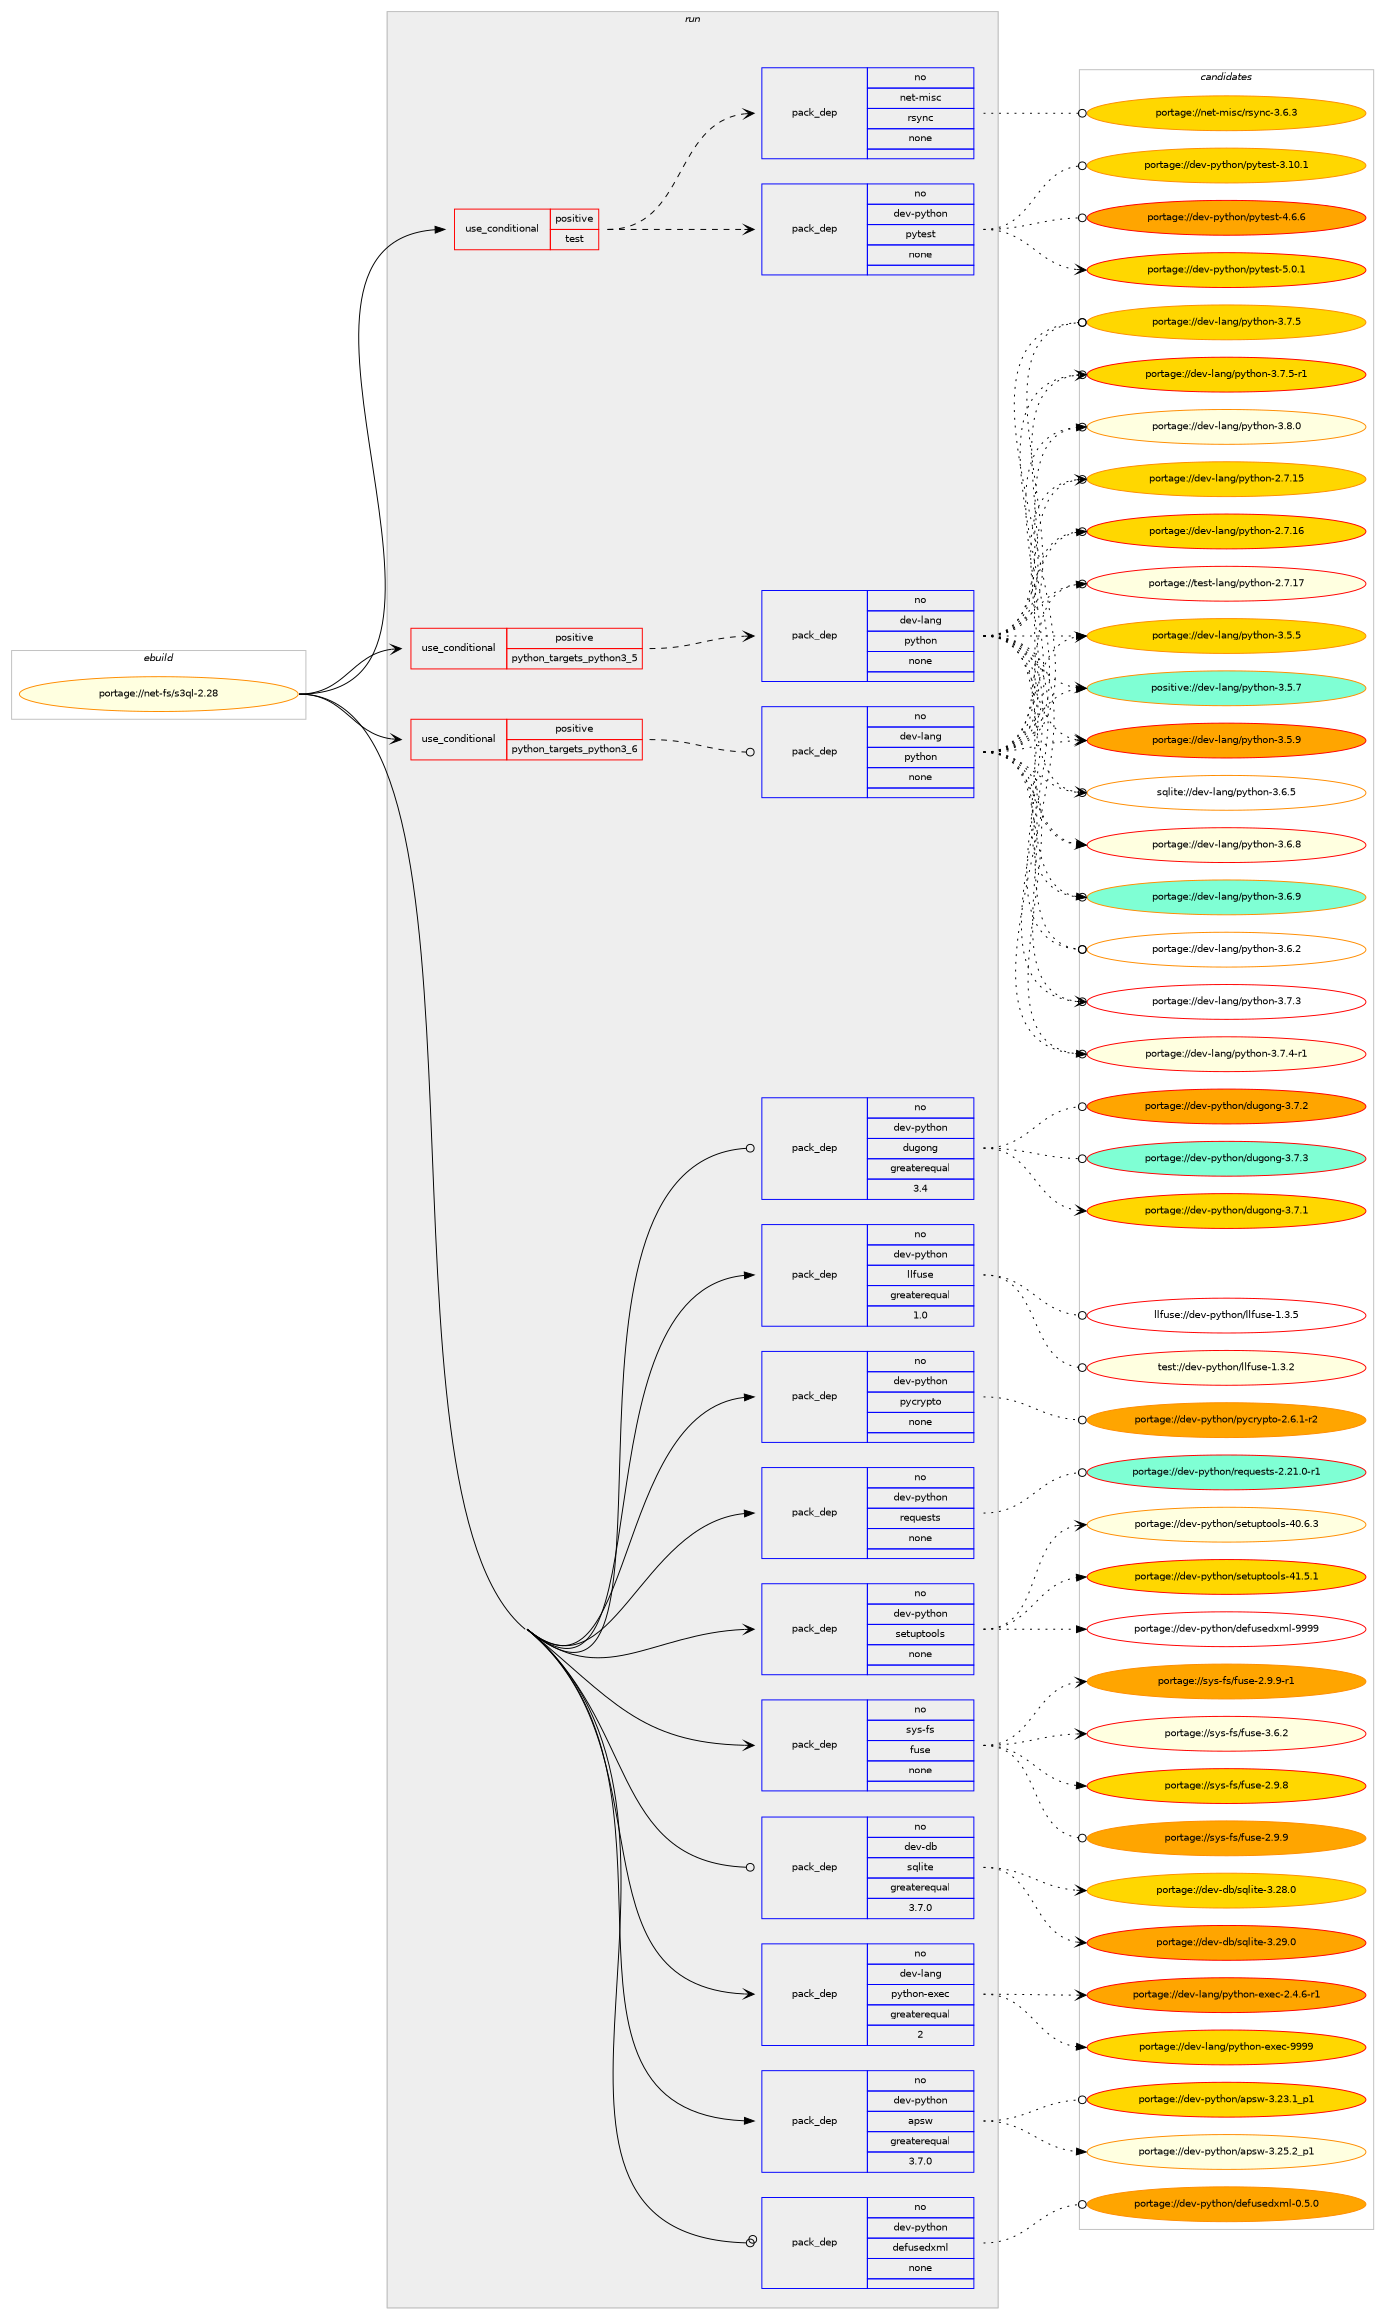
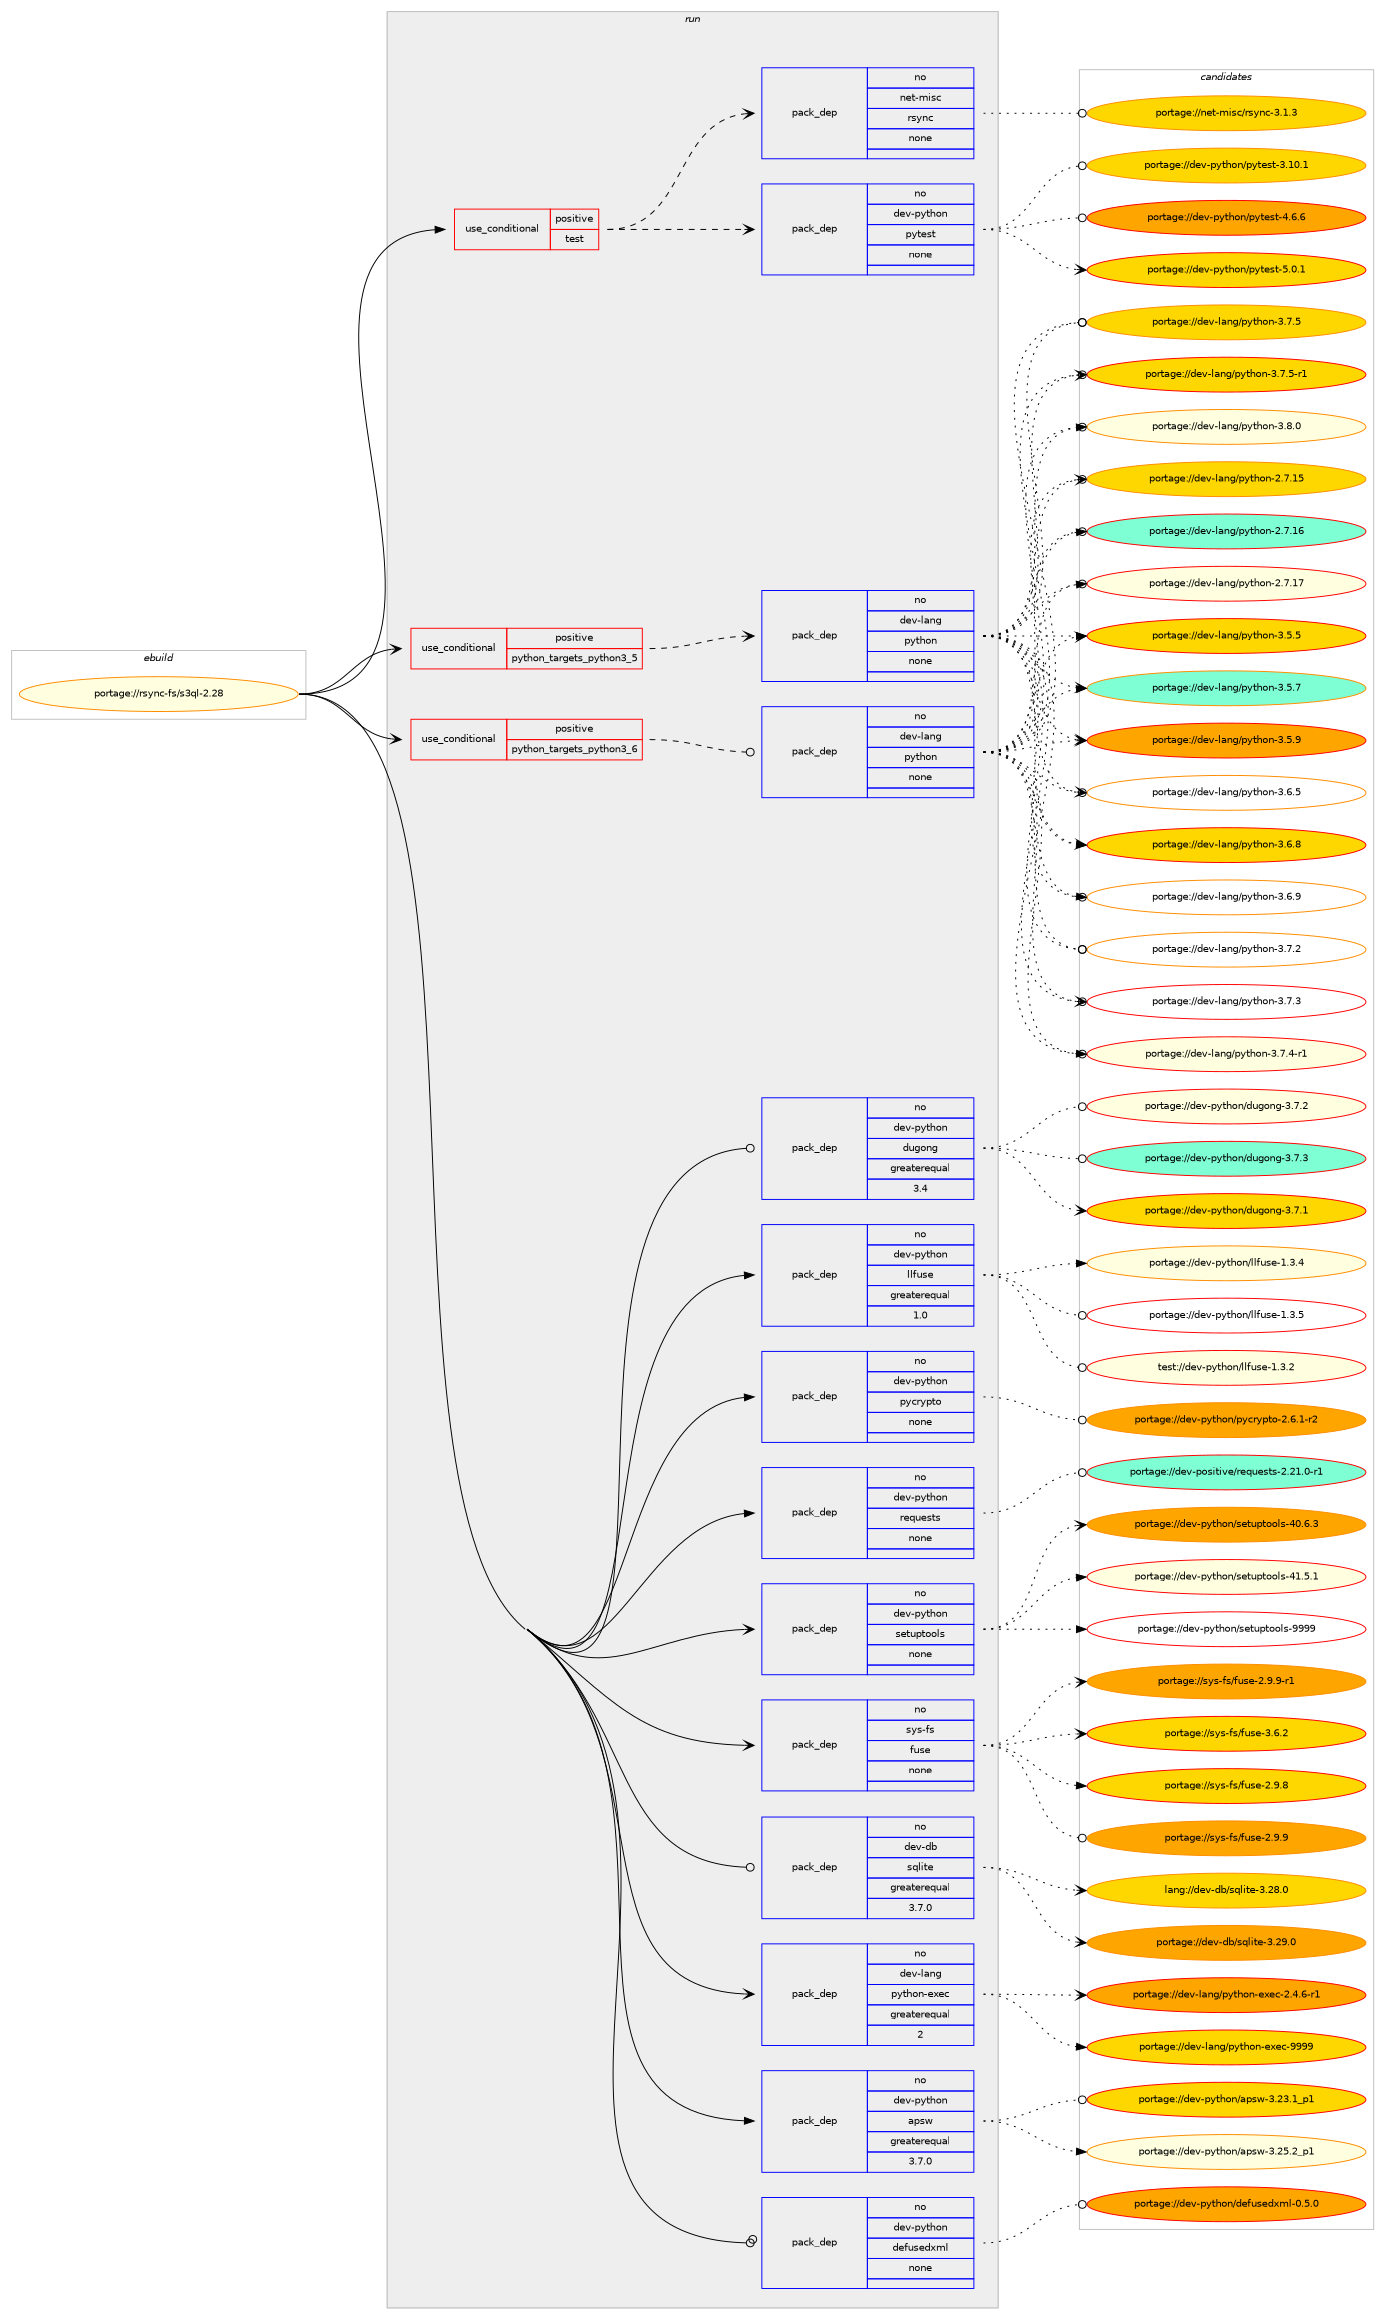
(1227, 113) -> (1227, 113)
(1227, 531) -> (1227, 531)
(1227, 584) -> (1227, 584)
(1227, 636) -> (1227, 636)
(1227, 688) -> (1227, 688)
(159, 694) -> (159, 694)
(1227, 793) -> (1227, 793)
(1227, 845) -> (1227, 845)
(1227, 897) -> (1227, 897)
(1227, 950) -> (1227, 950)
(1227, 1106) -> (1227, 1106)
none -> (1227, 1263)
(1227, 1316) -> (1227, 1316)
(1227, 1472) -> (1227, 1472)
(1227, 1525) -> (1227, 1525)
(1227, 1577) -> (1227, 1577)
(1227, 1629) -> (1227, 1629)
(1227, 1734) -> (1227, 1734)
(1227, 1891) -> (1227, 1891)
(1227, 1943) -> (1227, 1943)
(1227, 2204) -> (1227, 2204)
